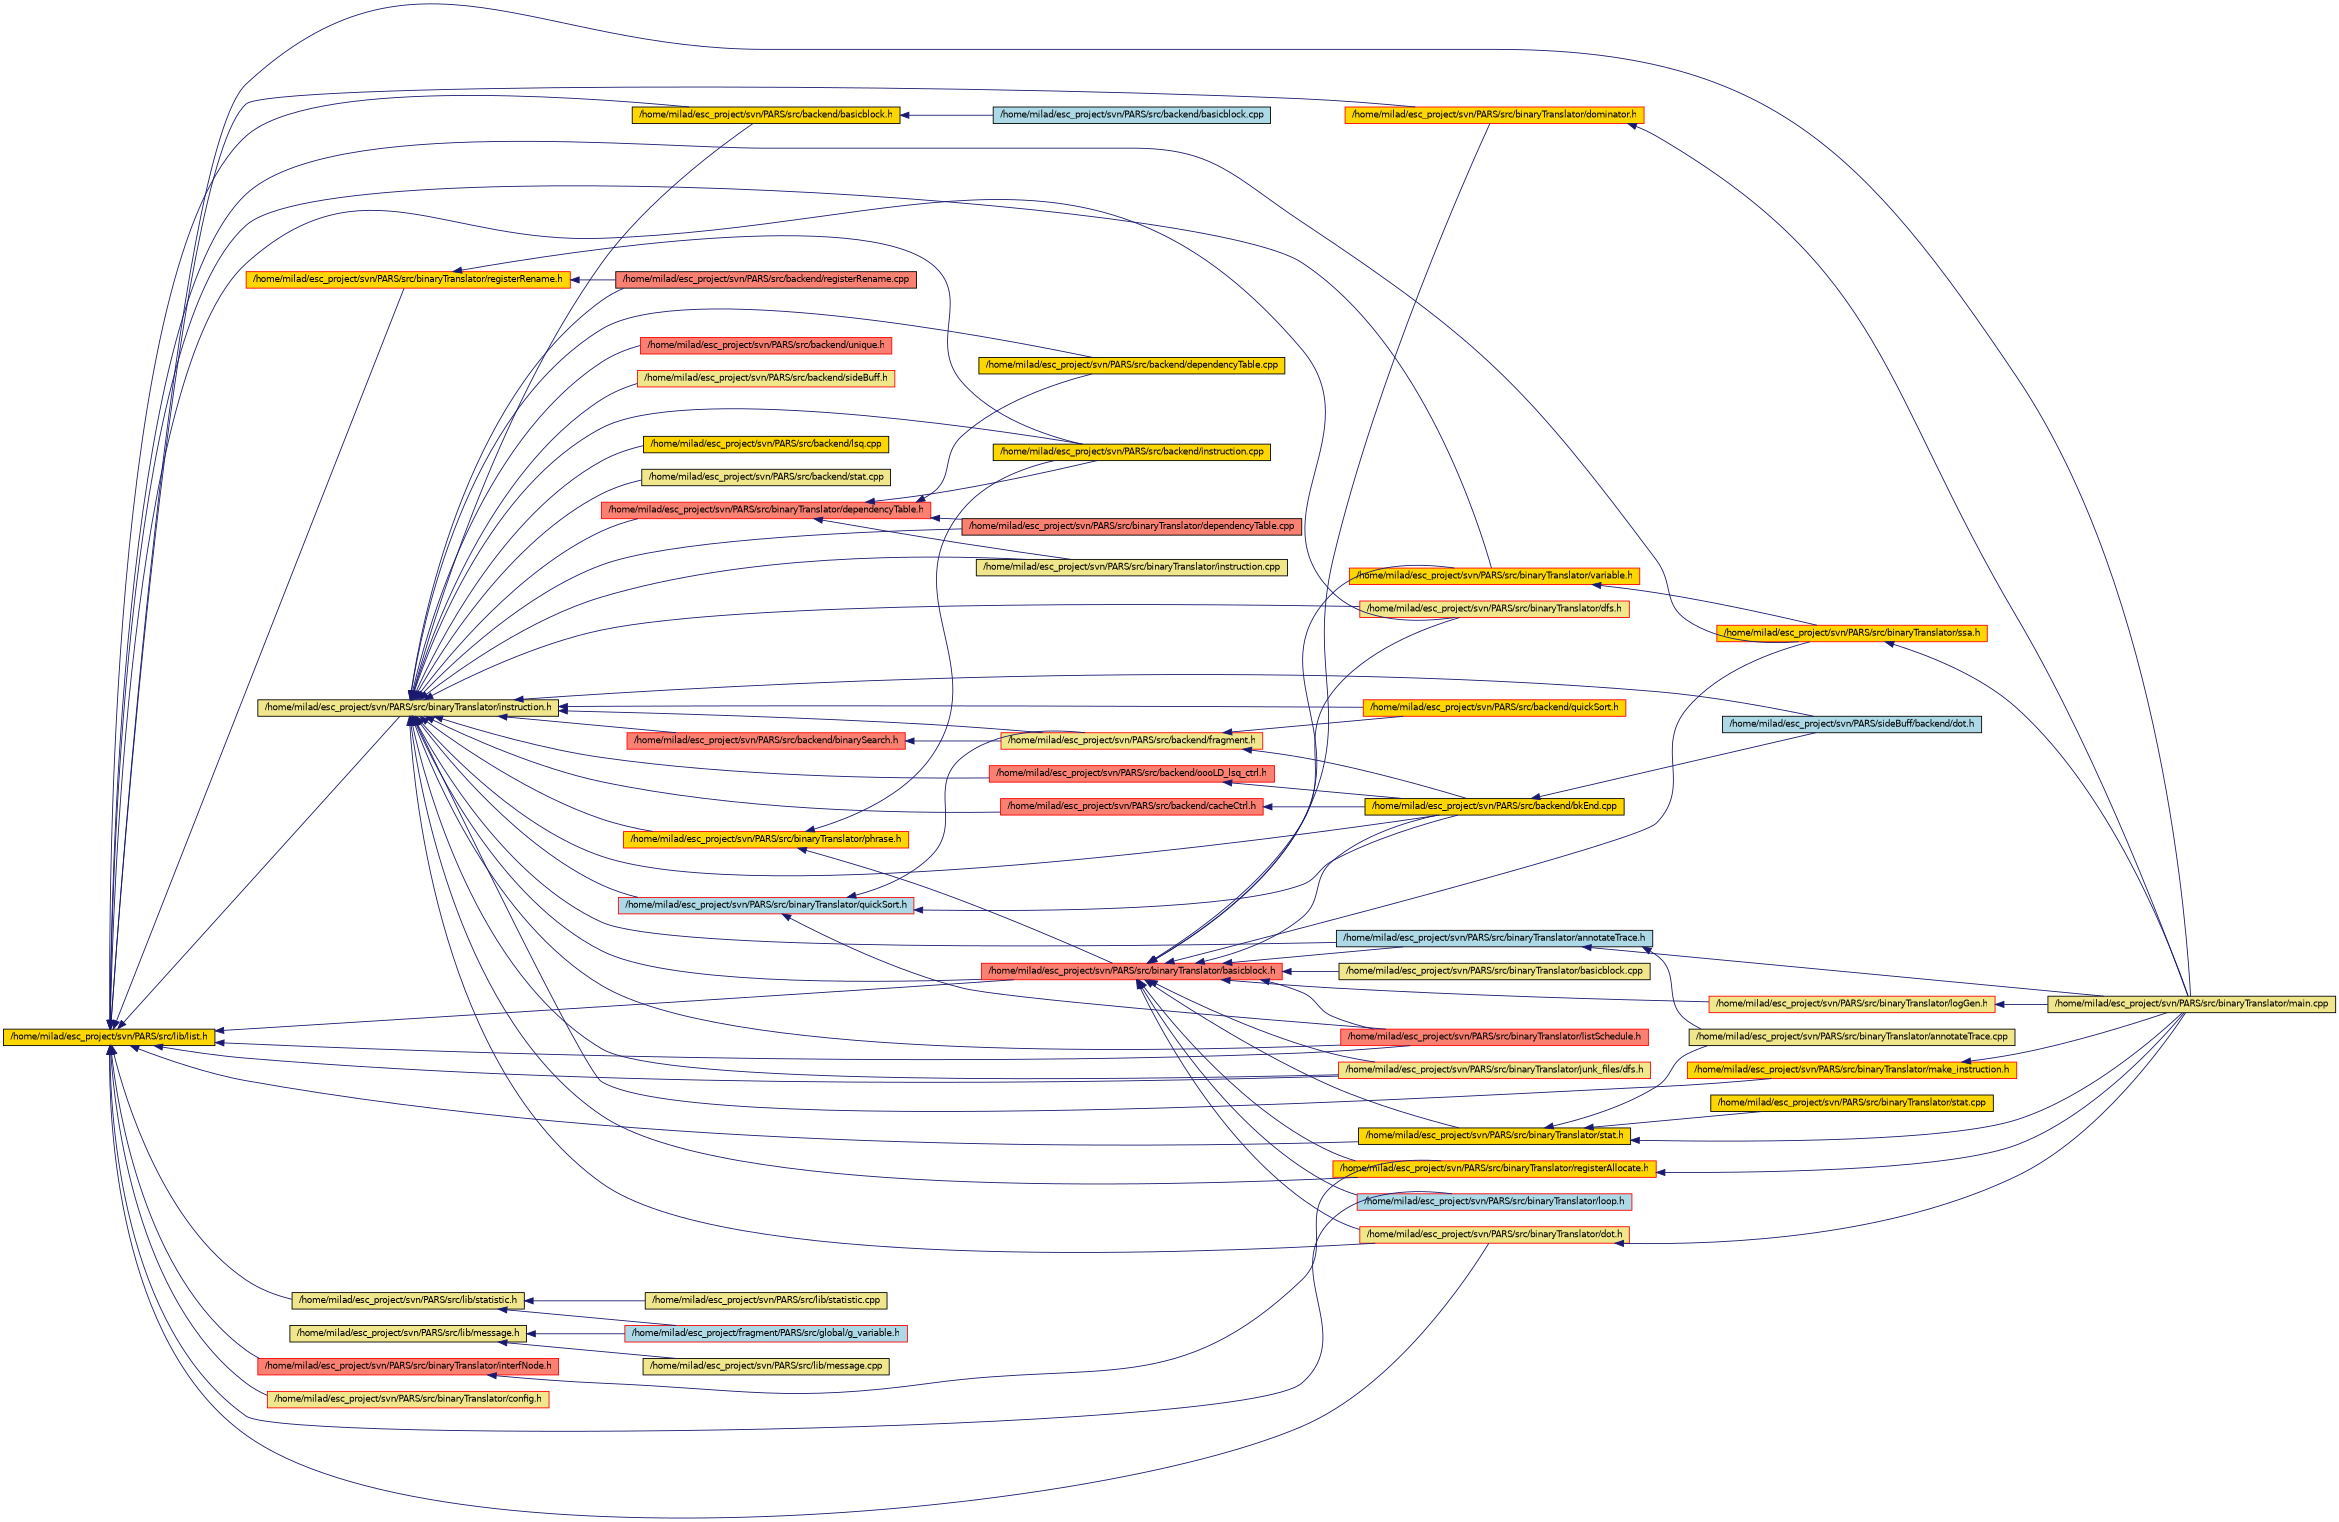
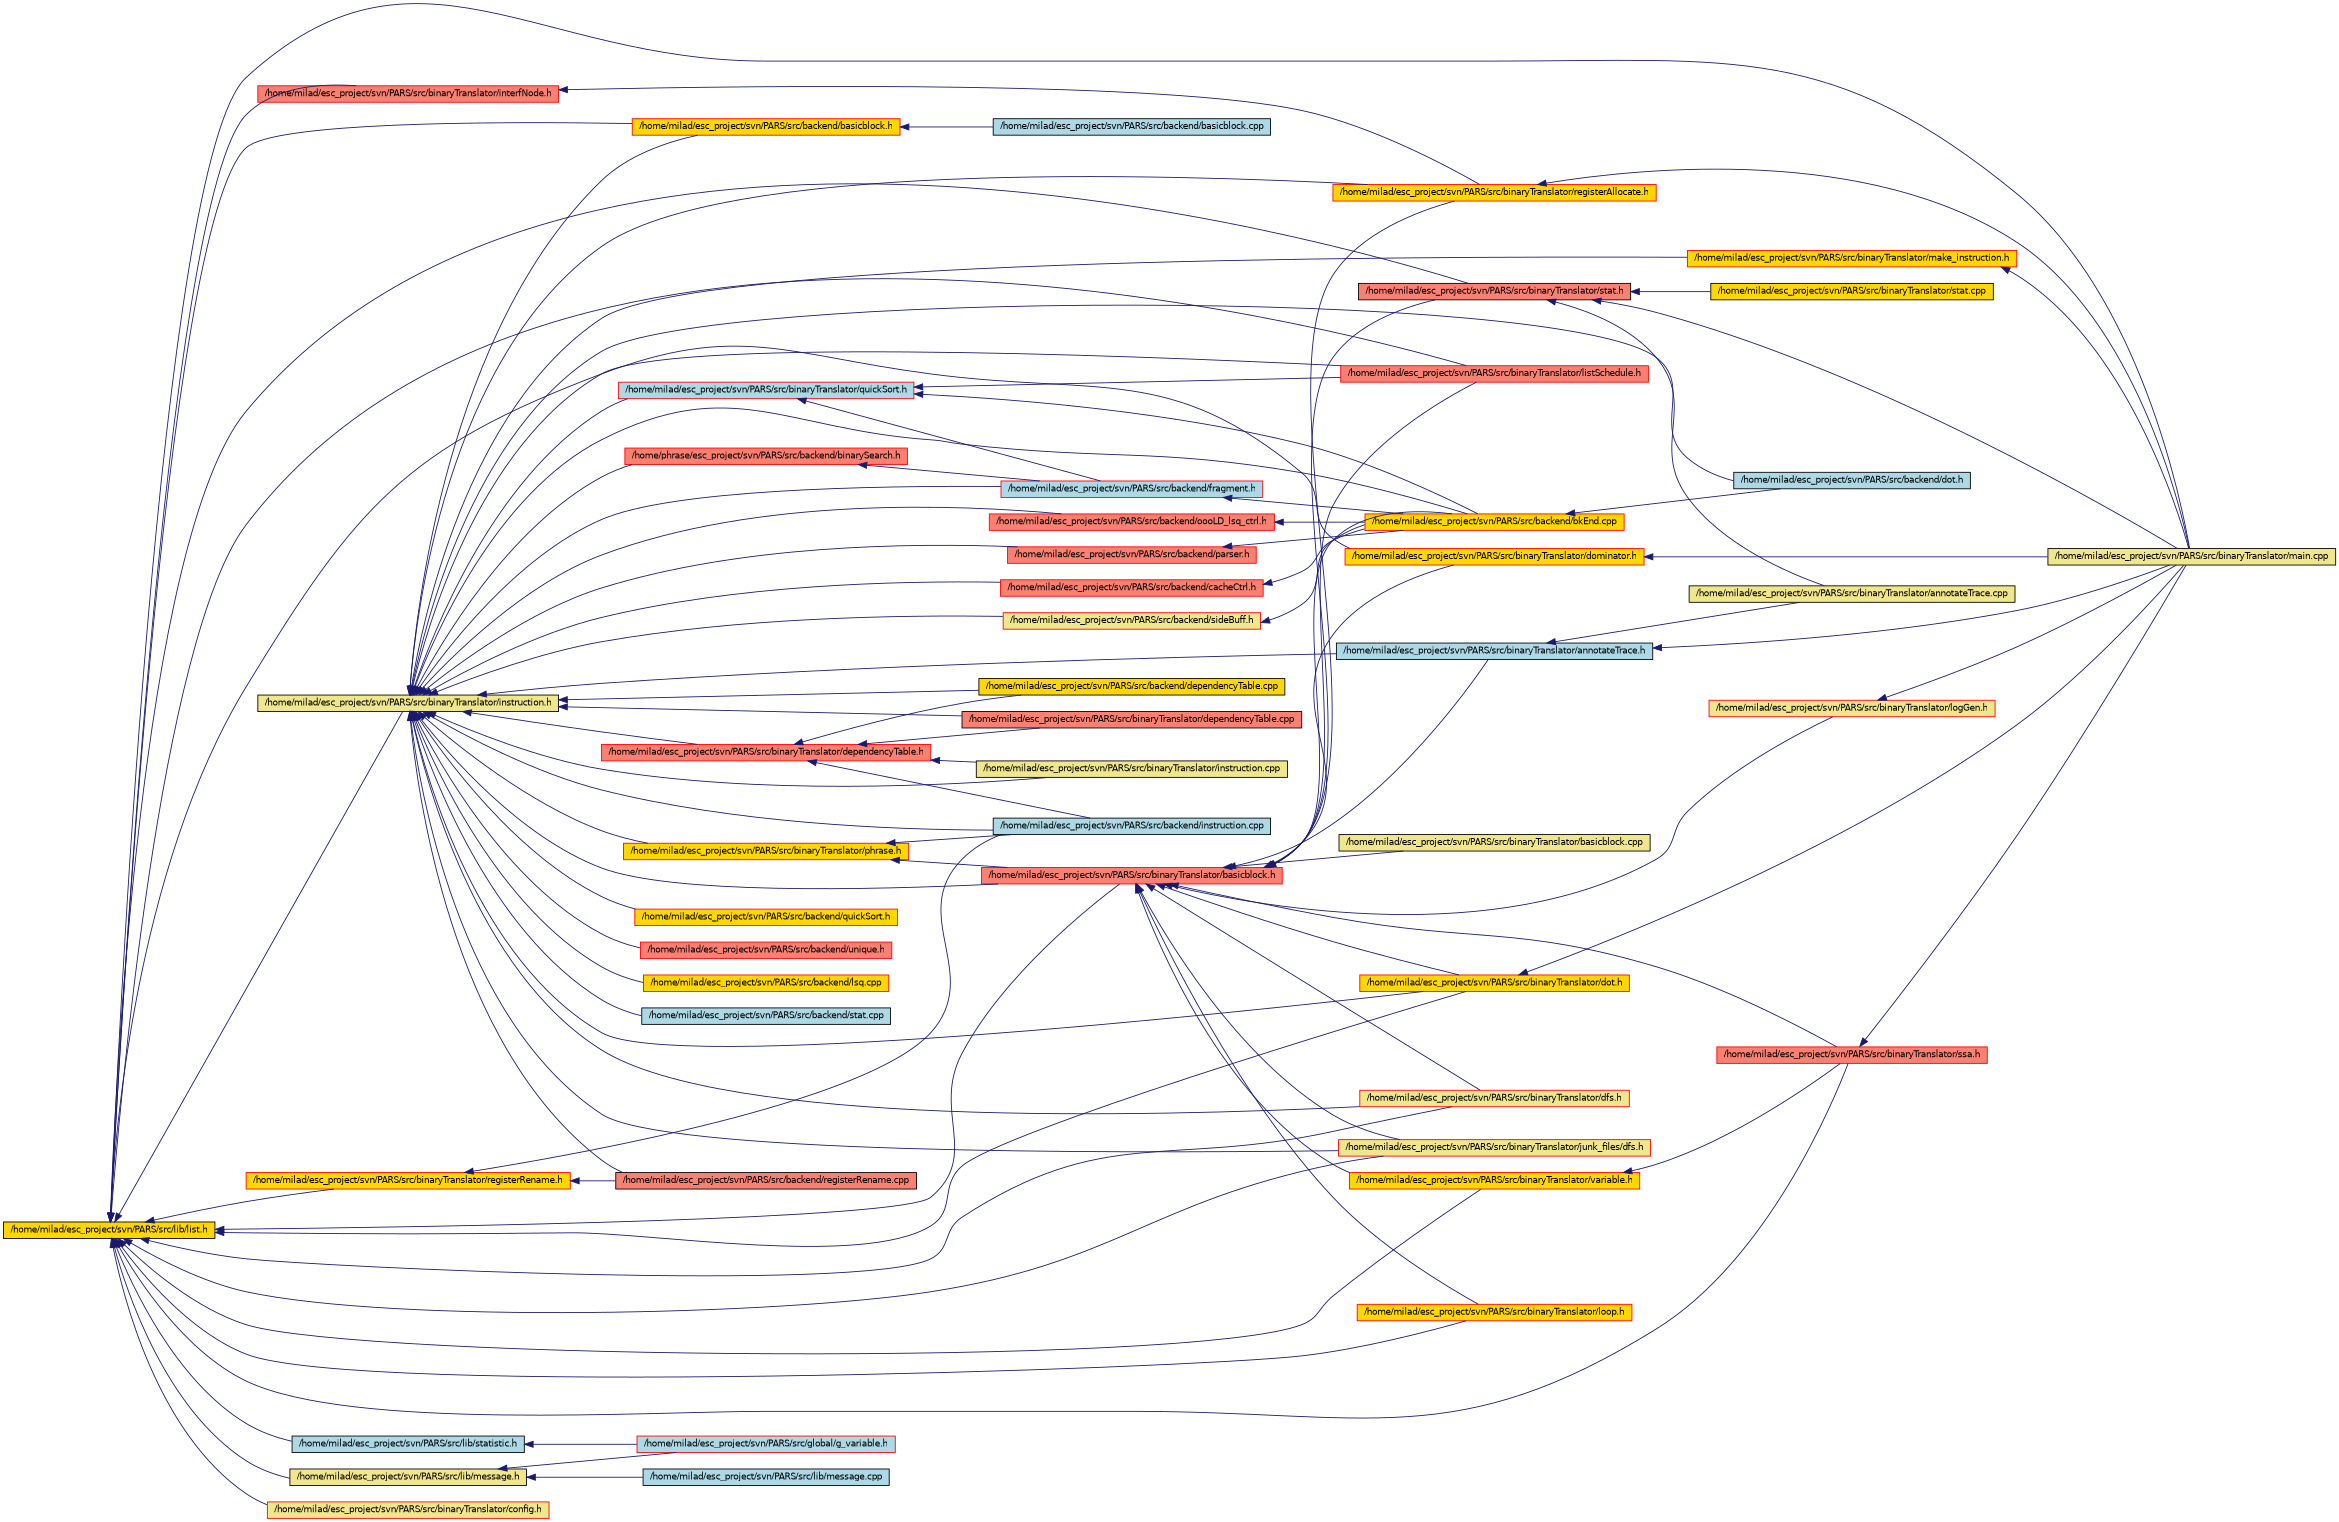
(766, 115) -> (766, 127)
(766, 445) -> (766, 983)
(1132, 452) -> (1132, 826)
(766, 478) -> (766, 1016)
none -> (1132, 555)
none -> (1307, 599)
(1852, 634) -> (1852, 1055)
(1305, 725) -> none
(1852, 725) -> (1852, 481)
(766, 741) -> (766, 456)
(1132, 741) -> (1132, 489)
(1495, 807) -> (1495, 522)
(1495, 1136) -> (1495, 292)
(1495, 1202) -> (1495, 1313)
(1495, 1235) -> (1495, 983)
(408, 1301) -> (408, 1444)
(766, 1301) -> none
(766, 1334) -> (766, 1444)
(766, 1367) -> (766, 1477)
none -> (175, 1386)
